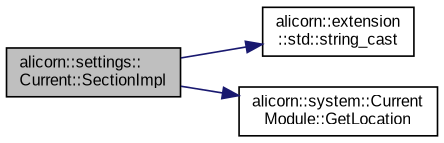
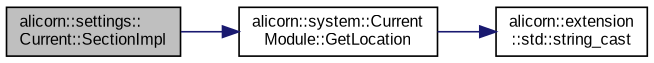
(214, 52) -> (459, 32)
